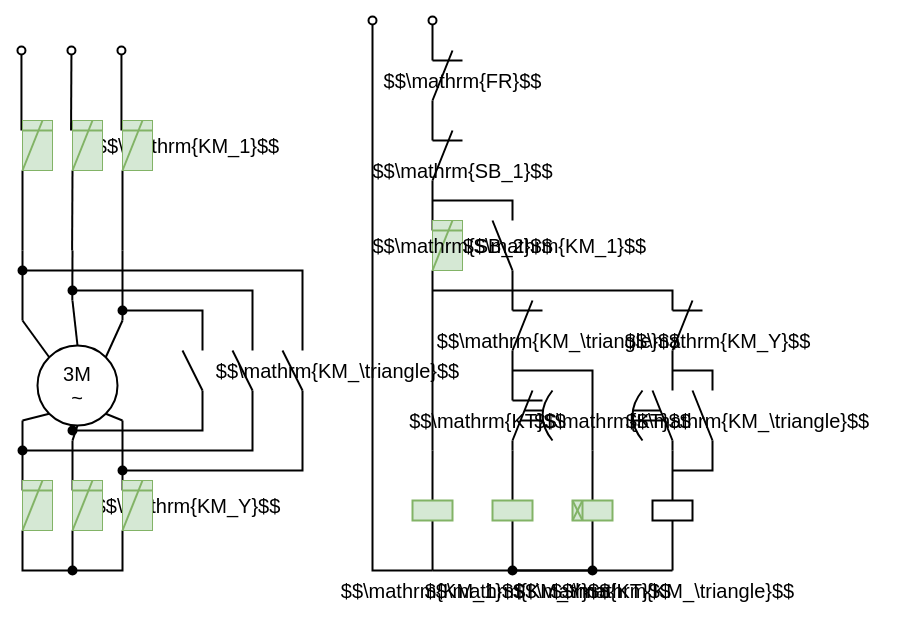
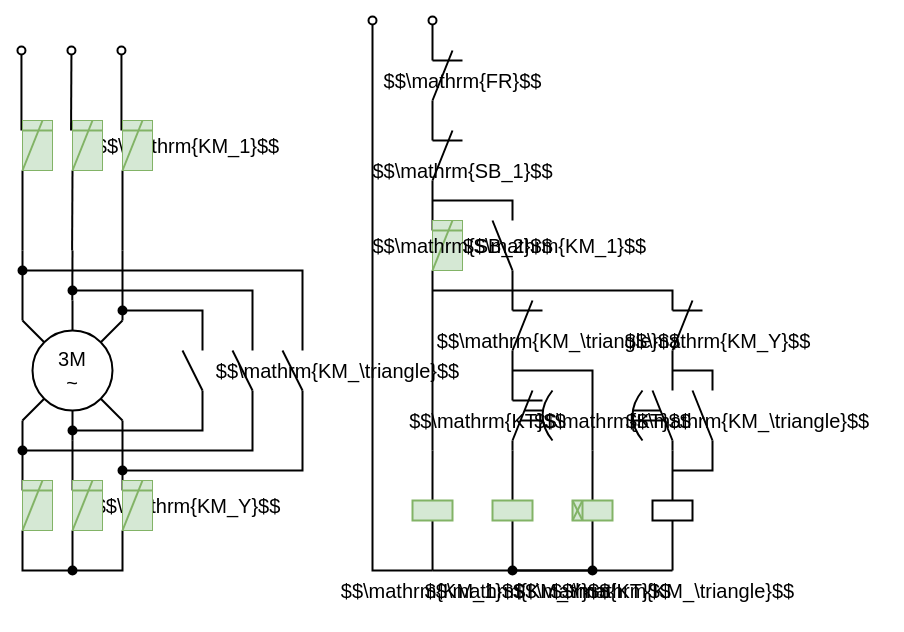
(78, 386) -> (73, 371)
